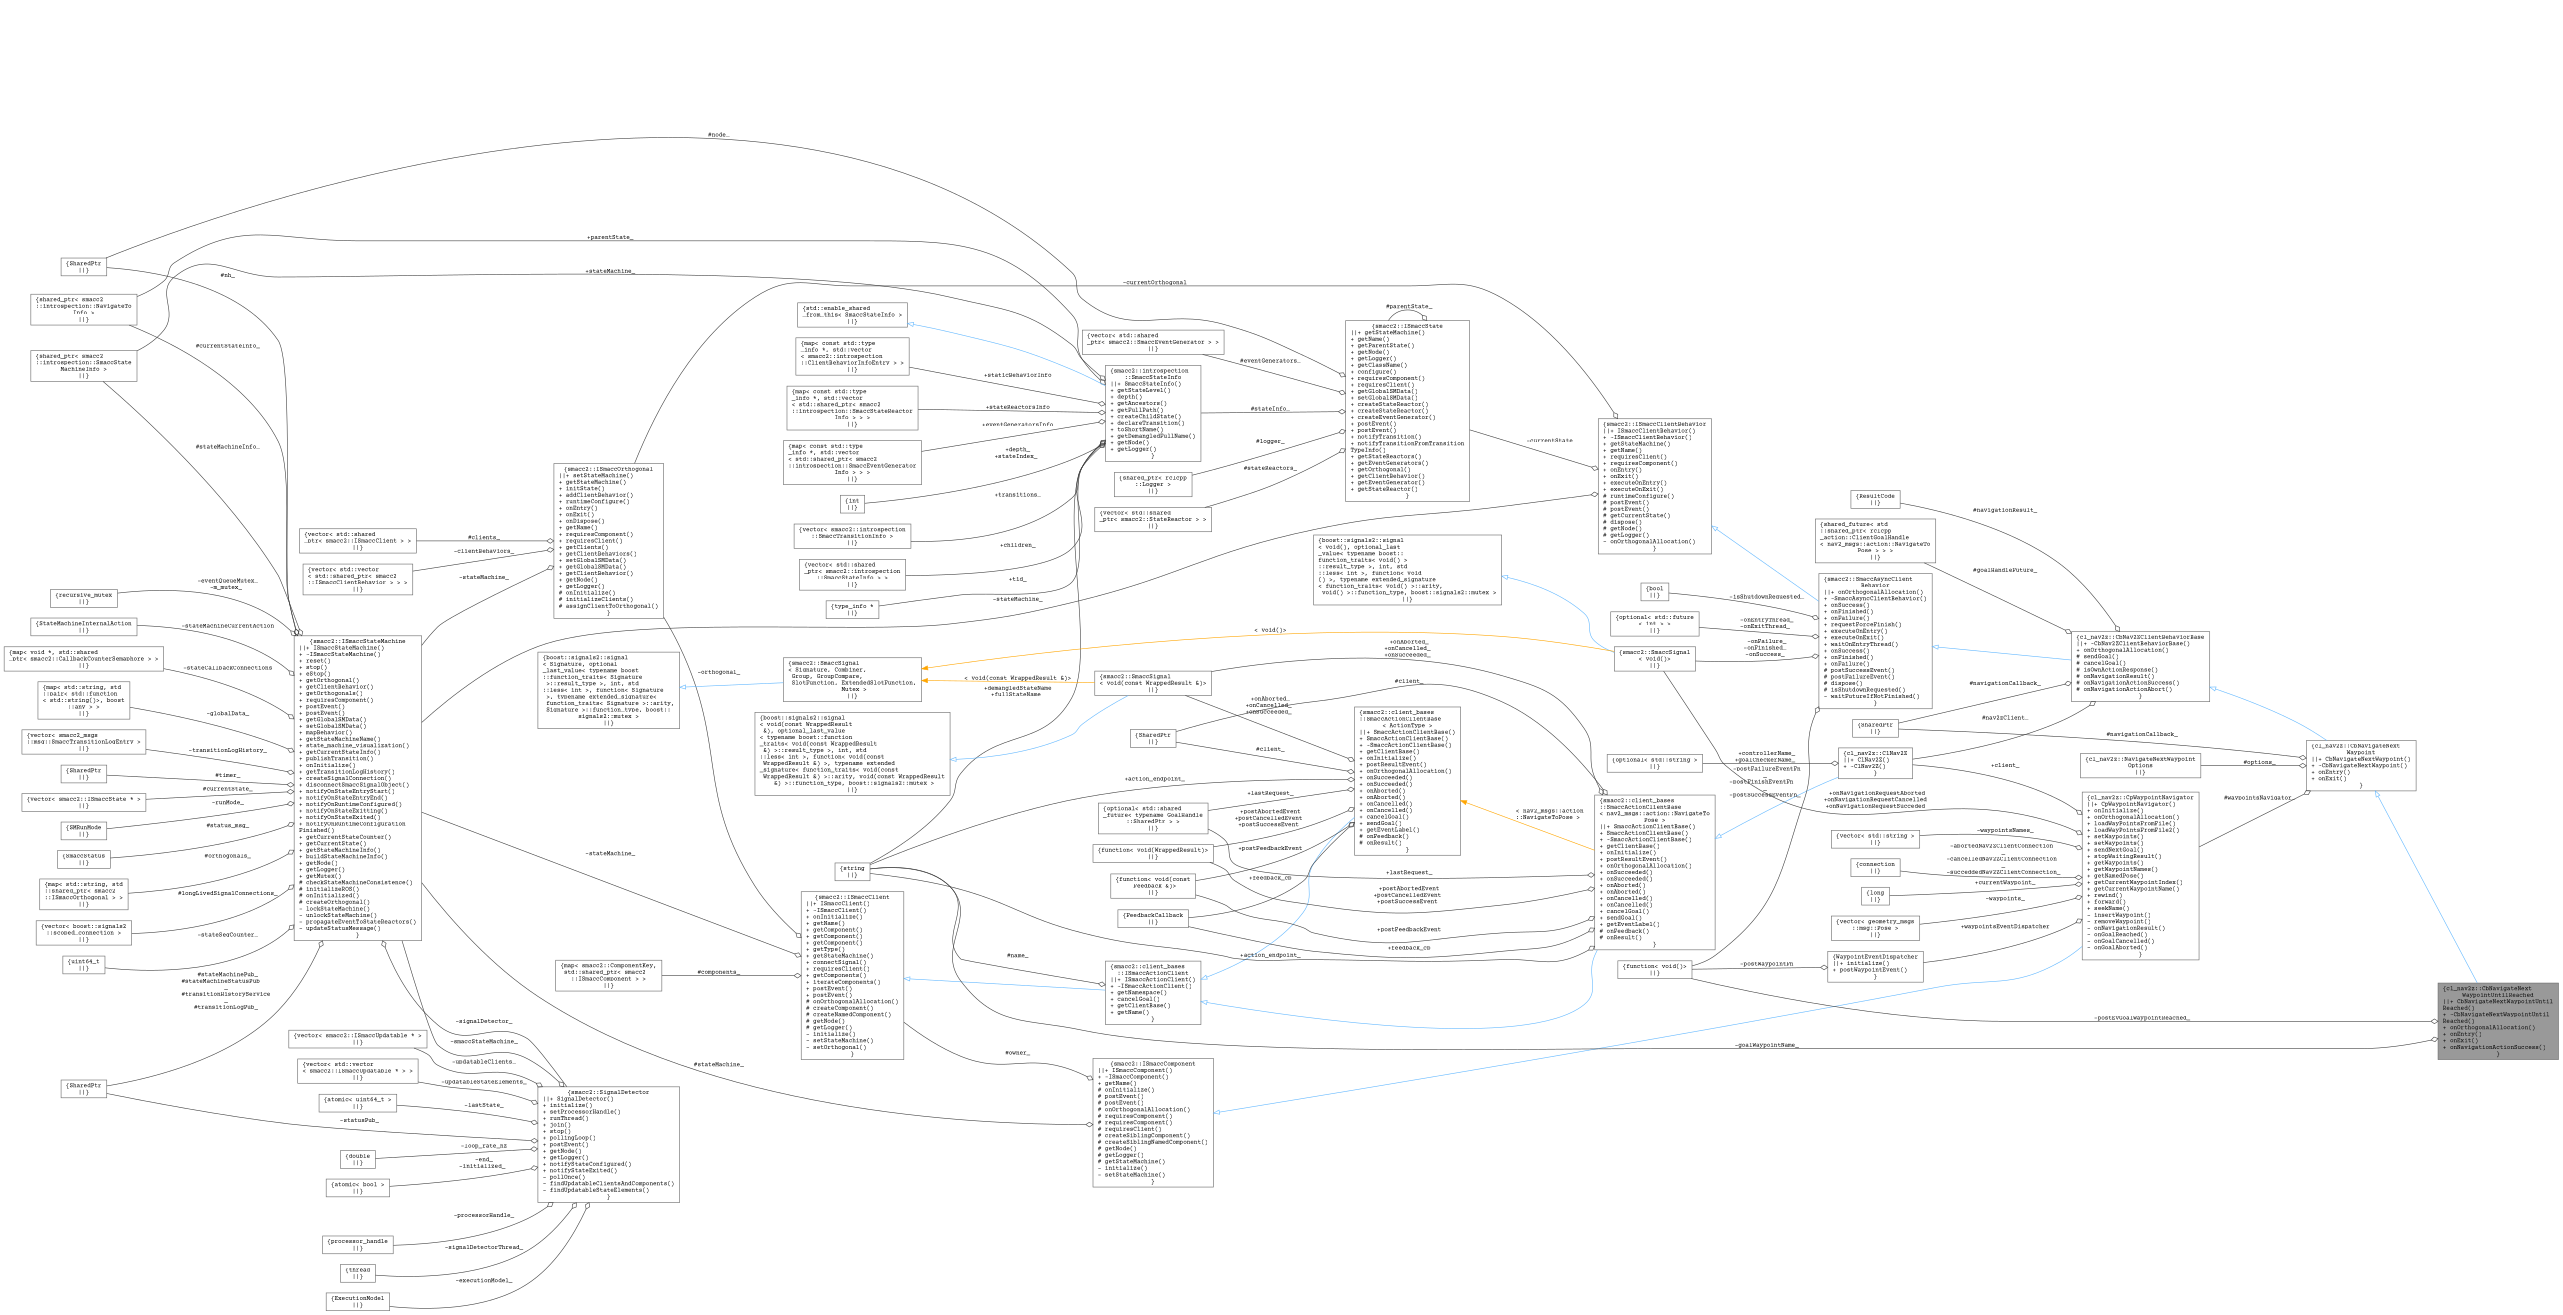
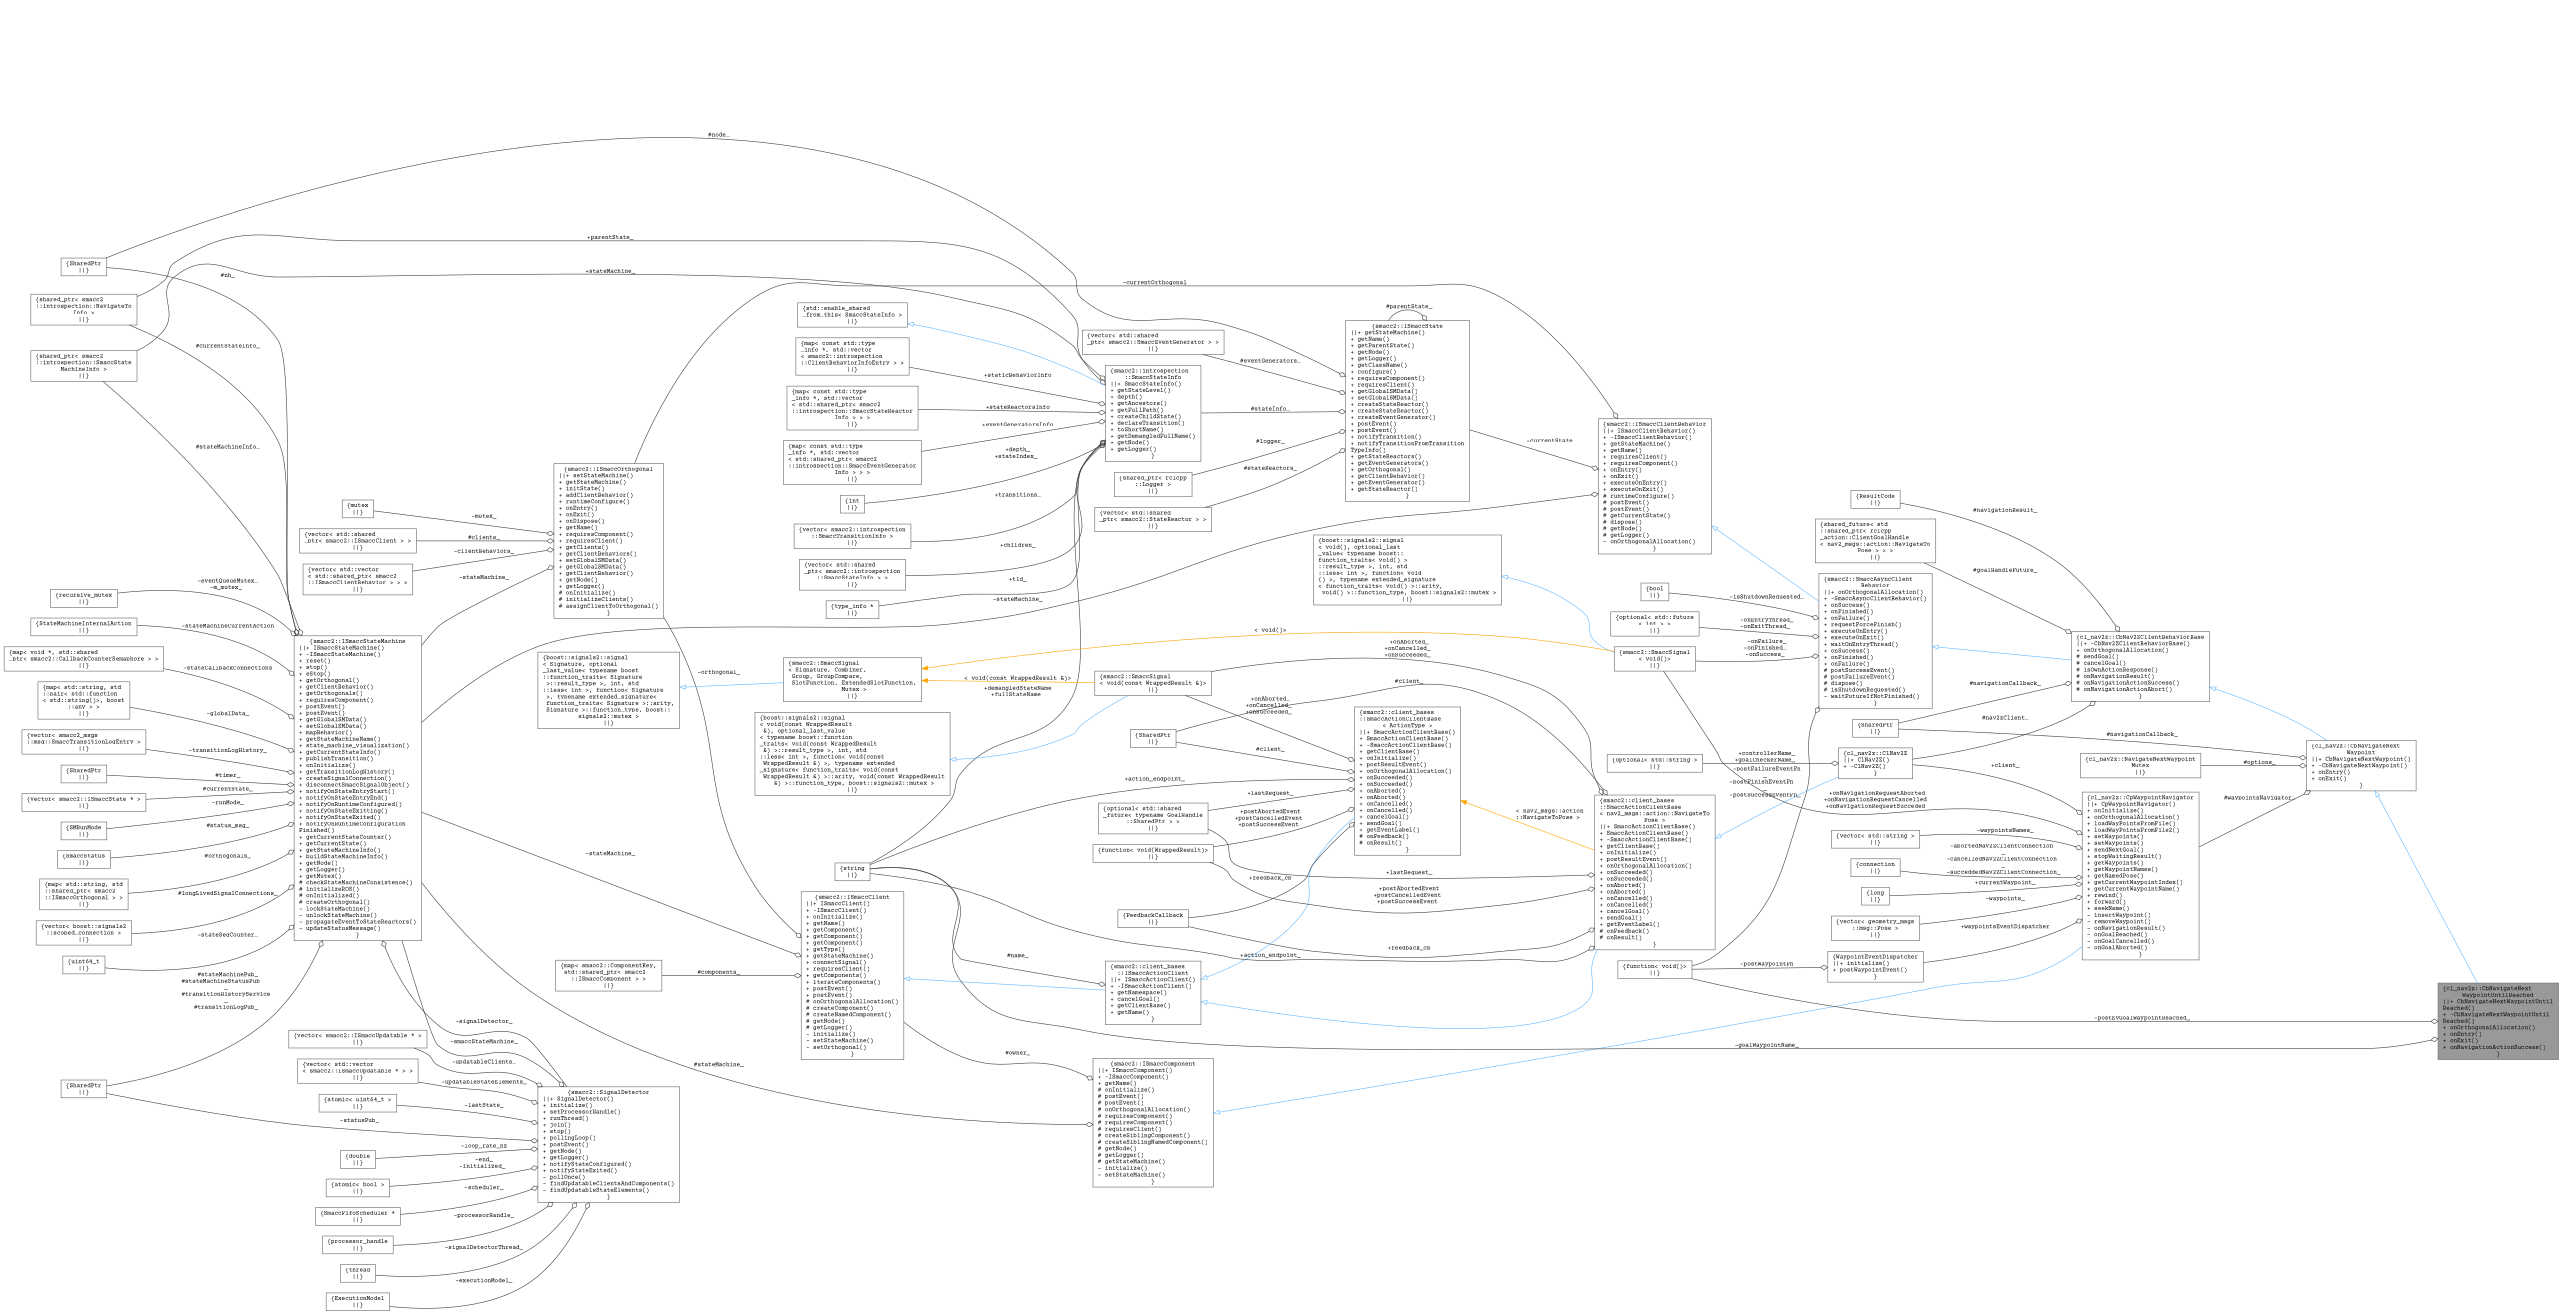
none -> (358, 509)
(2141, 766) -> (2141, 766)
(1153, 886) -> none
none -> (358, 1216)
